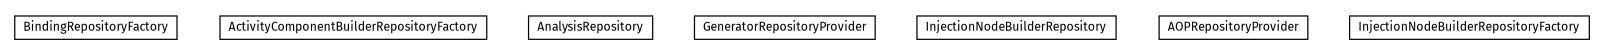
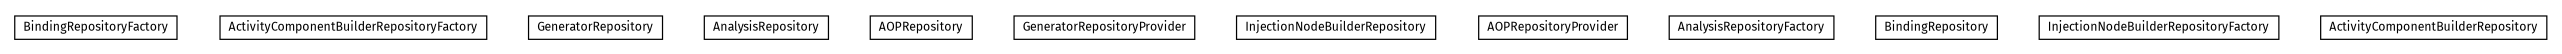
none -> (595, 27)
none -> (921, 27)
none -> (1752, 27)
none -> (1936, 27)
none -> (2434, 27)
